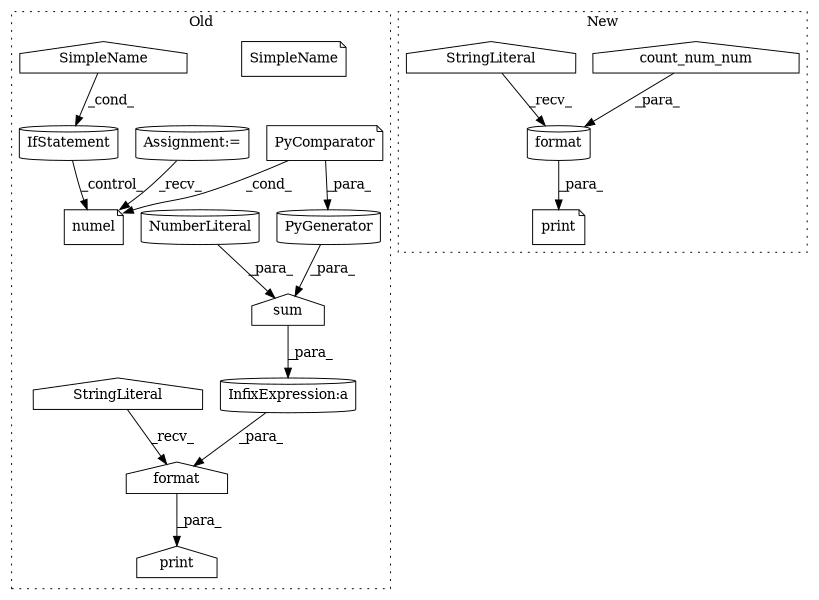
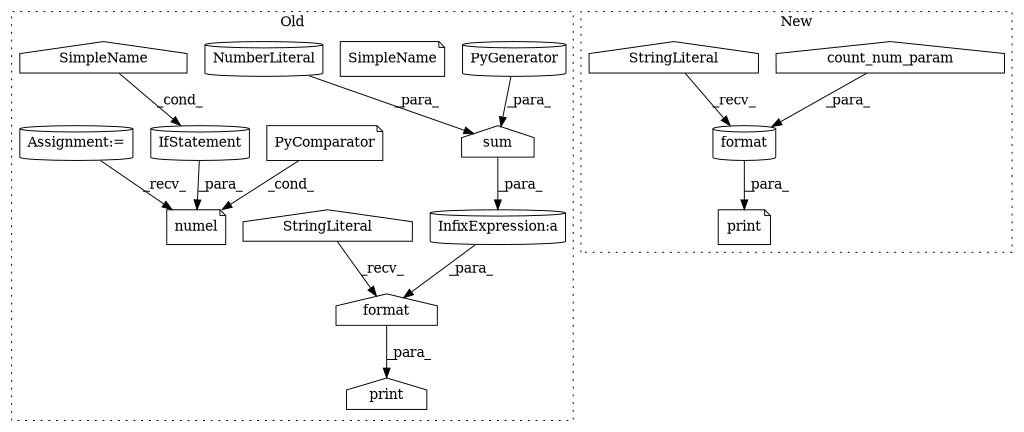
(696, 59) -> (890, 59)
(327, 180) -> none
(112, 185) -> (220, 185)
